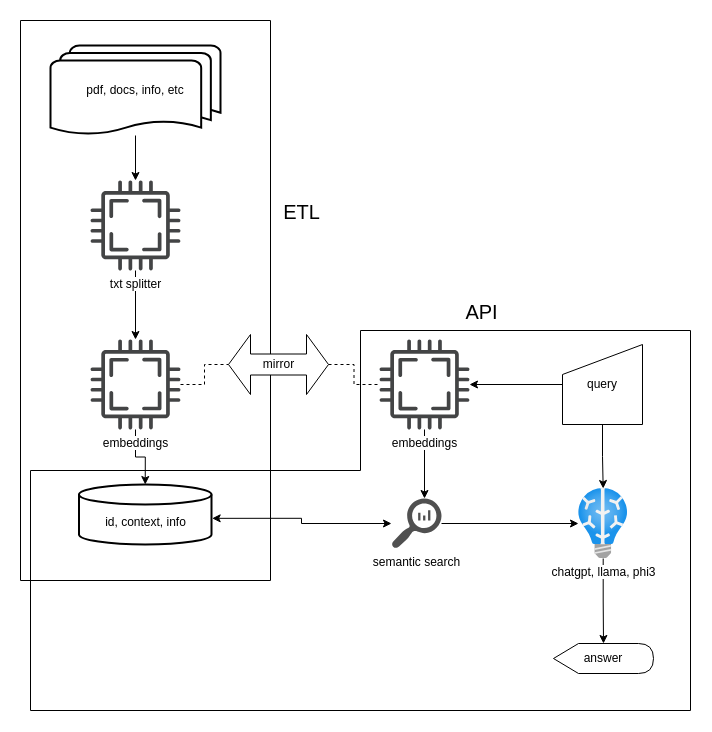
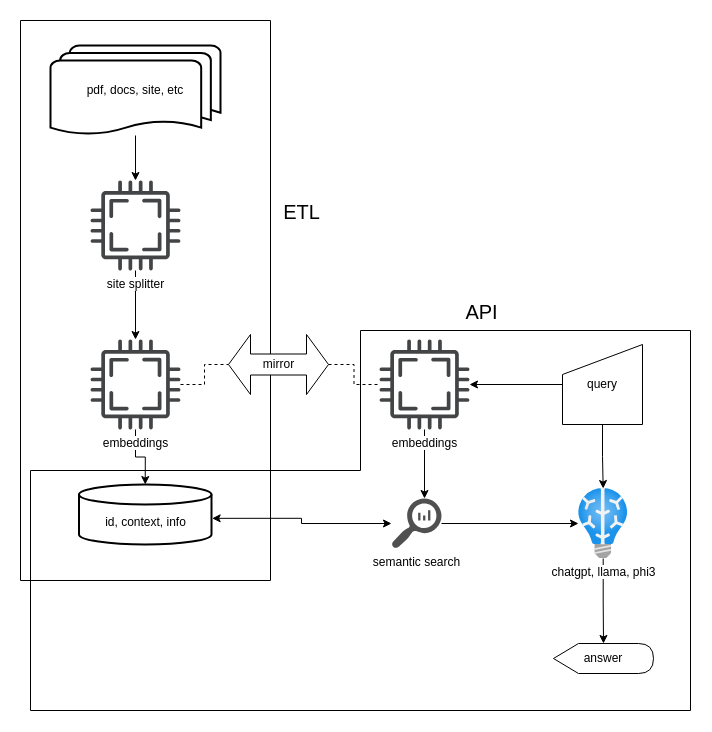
(136, 91) -> (136, 91)
(136, 285) -> (136, 285)
